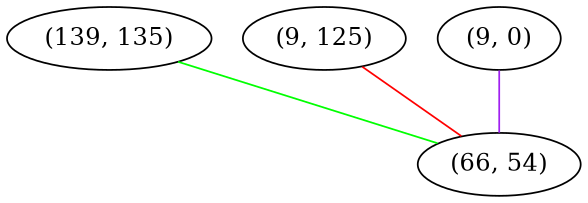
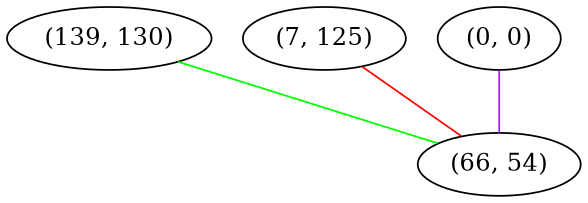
(109, 38) -> (109, 38)
(324, 38) -> (324, 38)
(499, 38) -> (499, 38)
